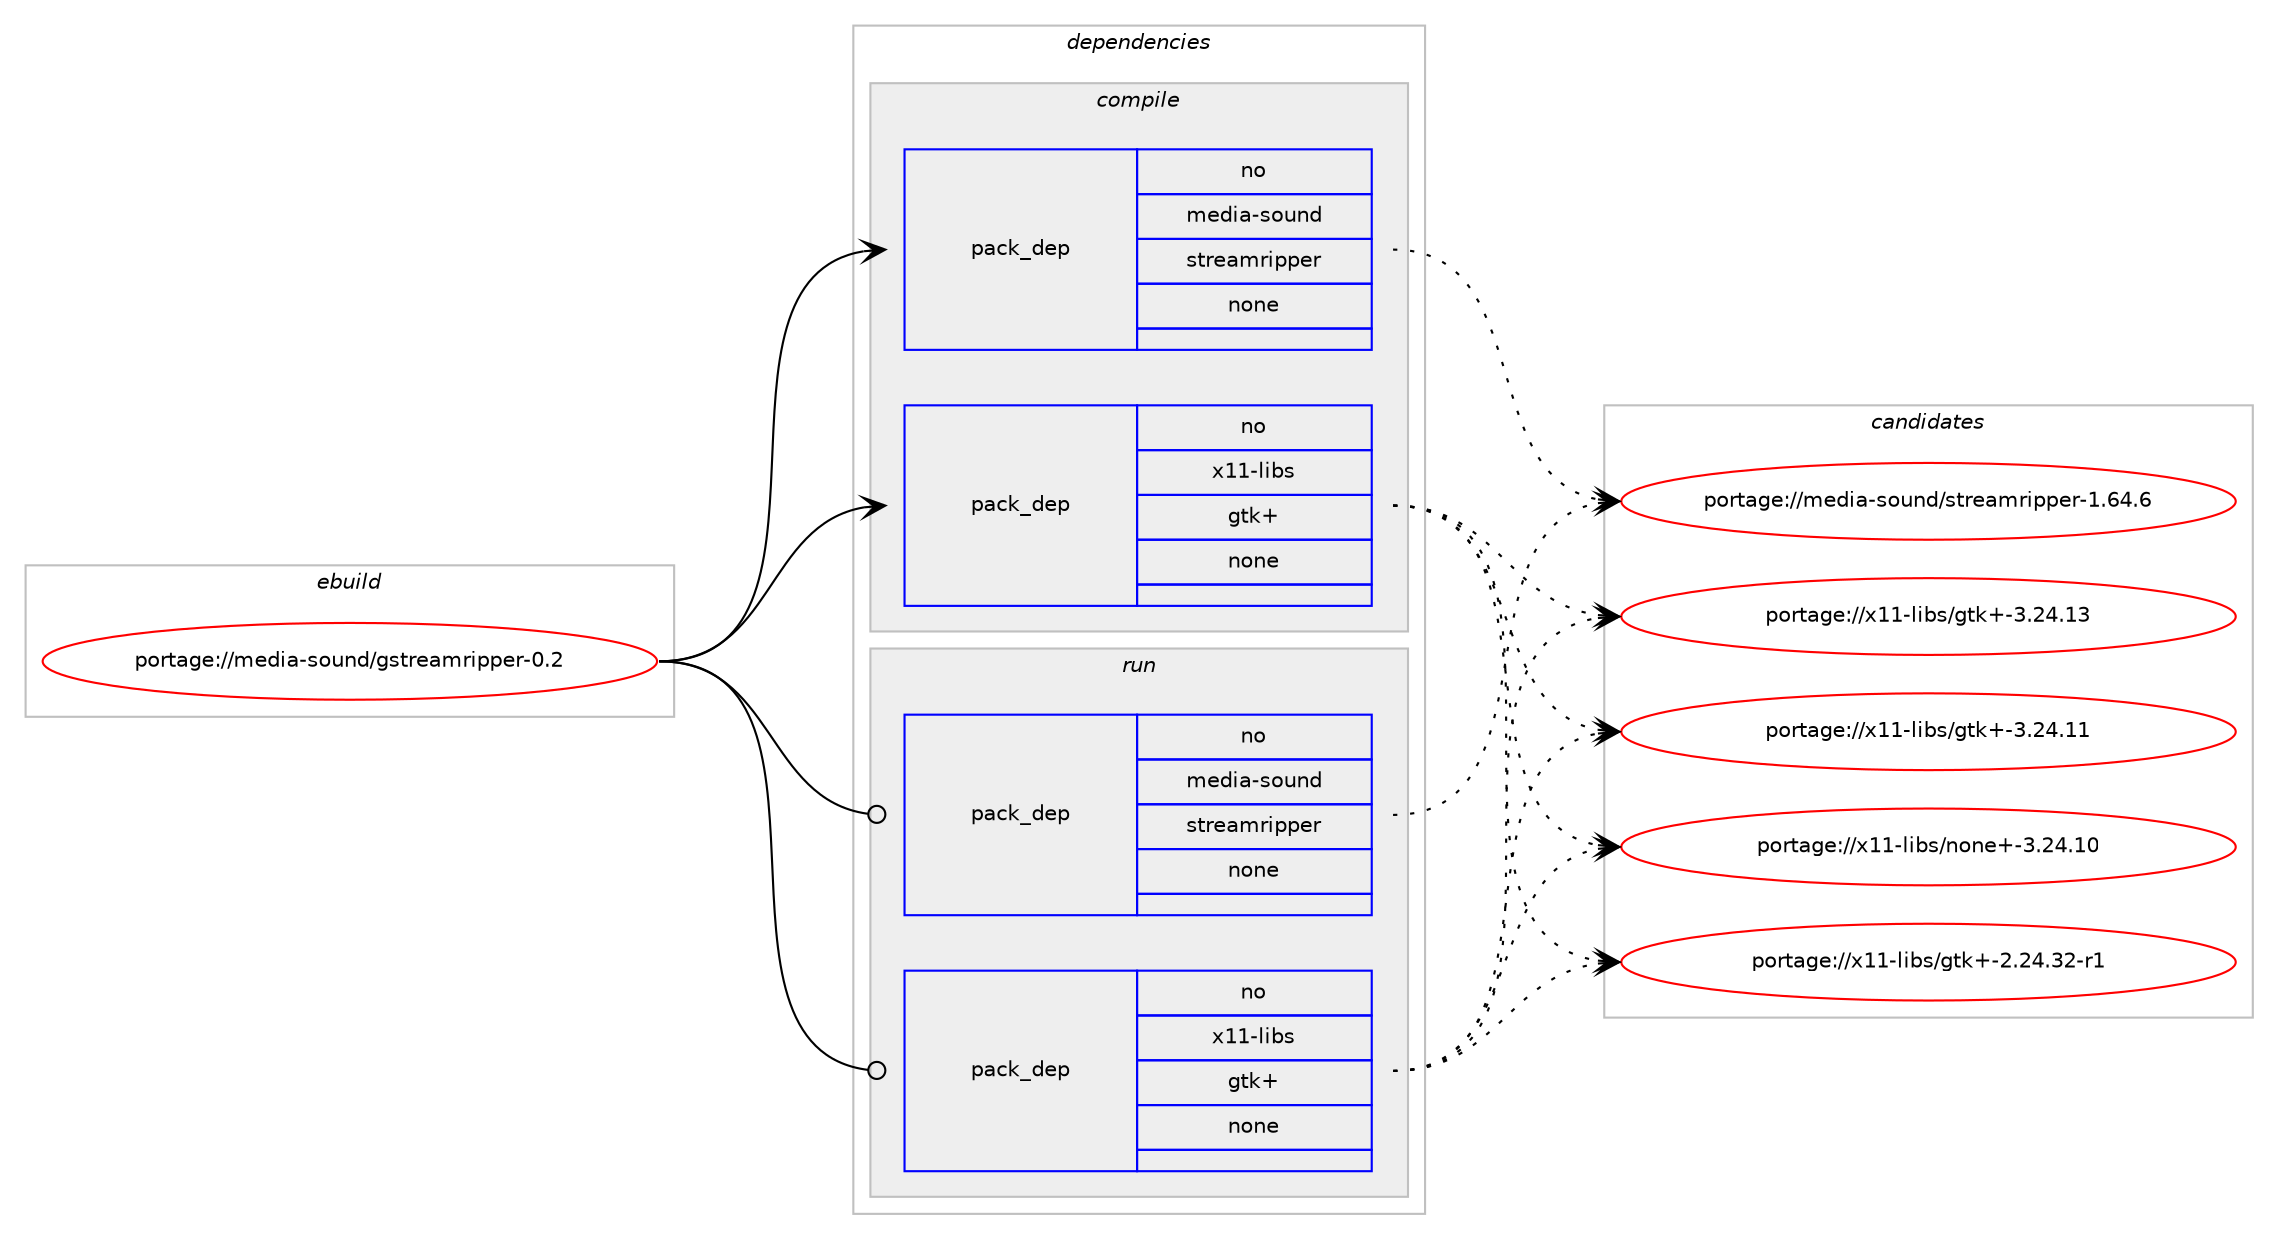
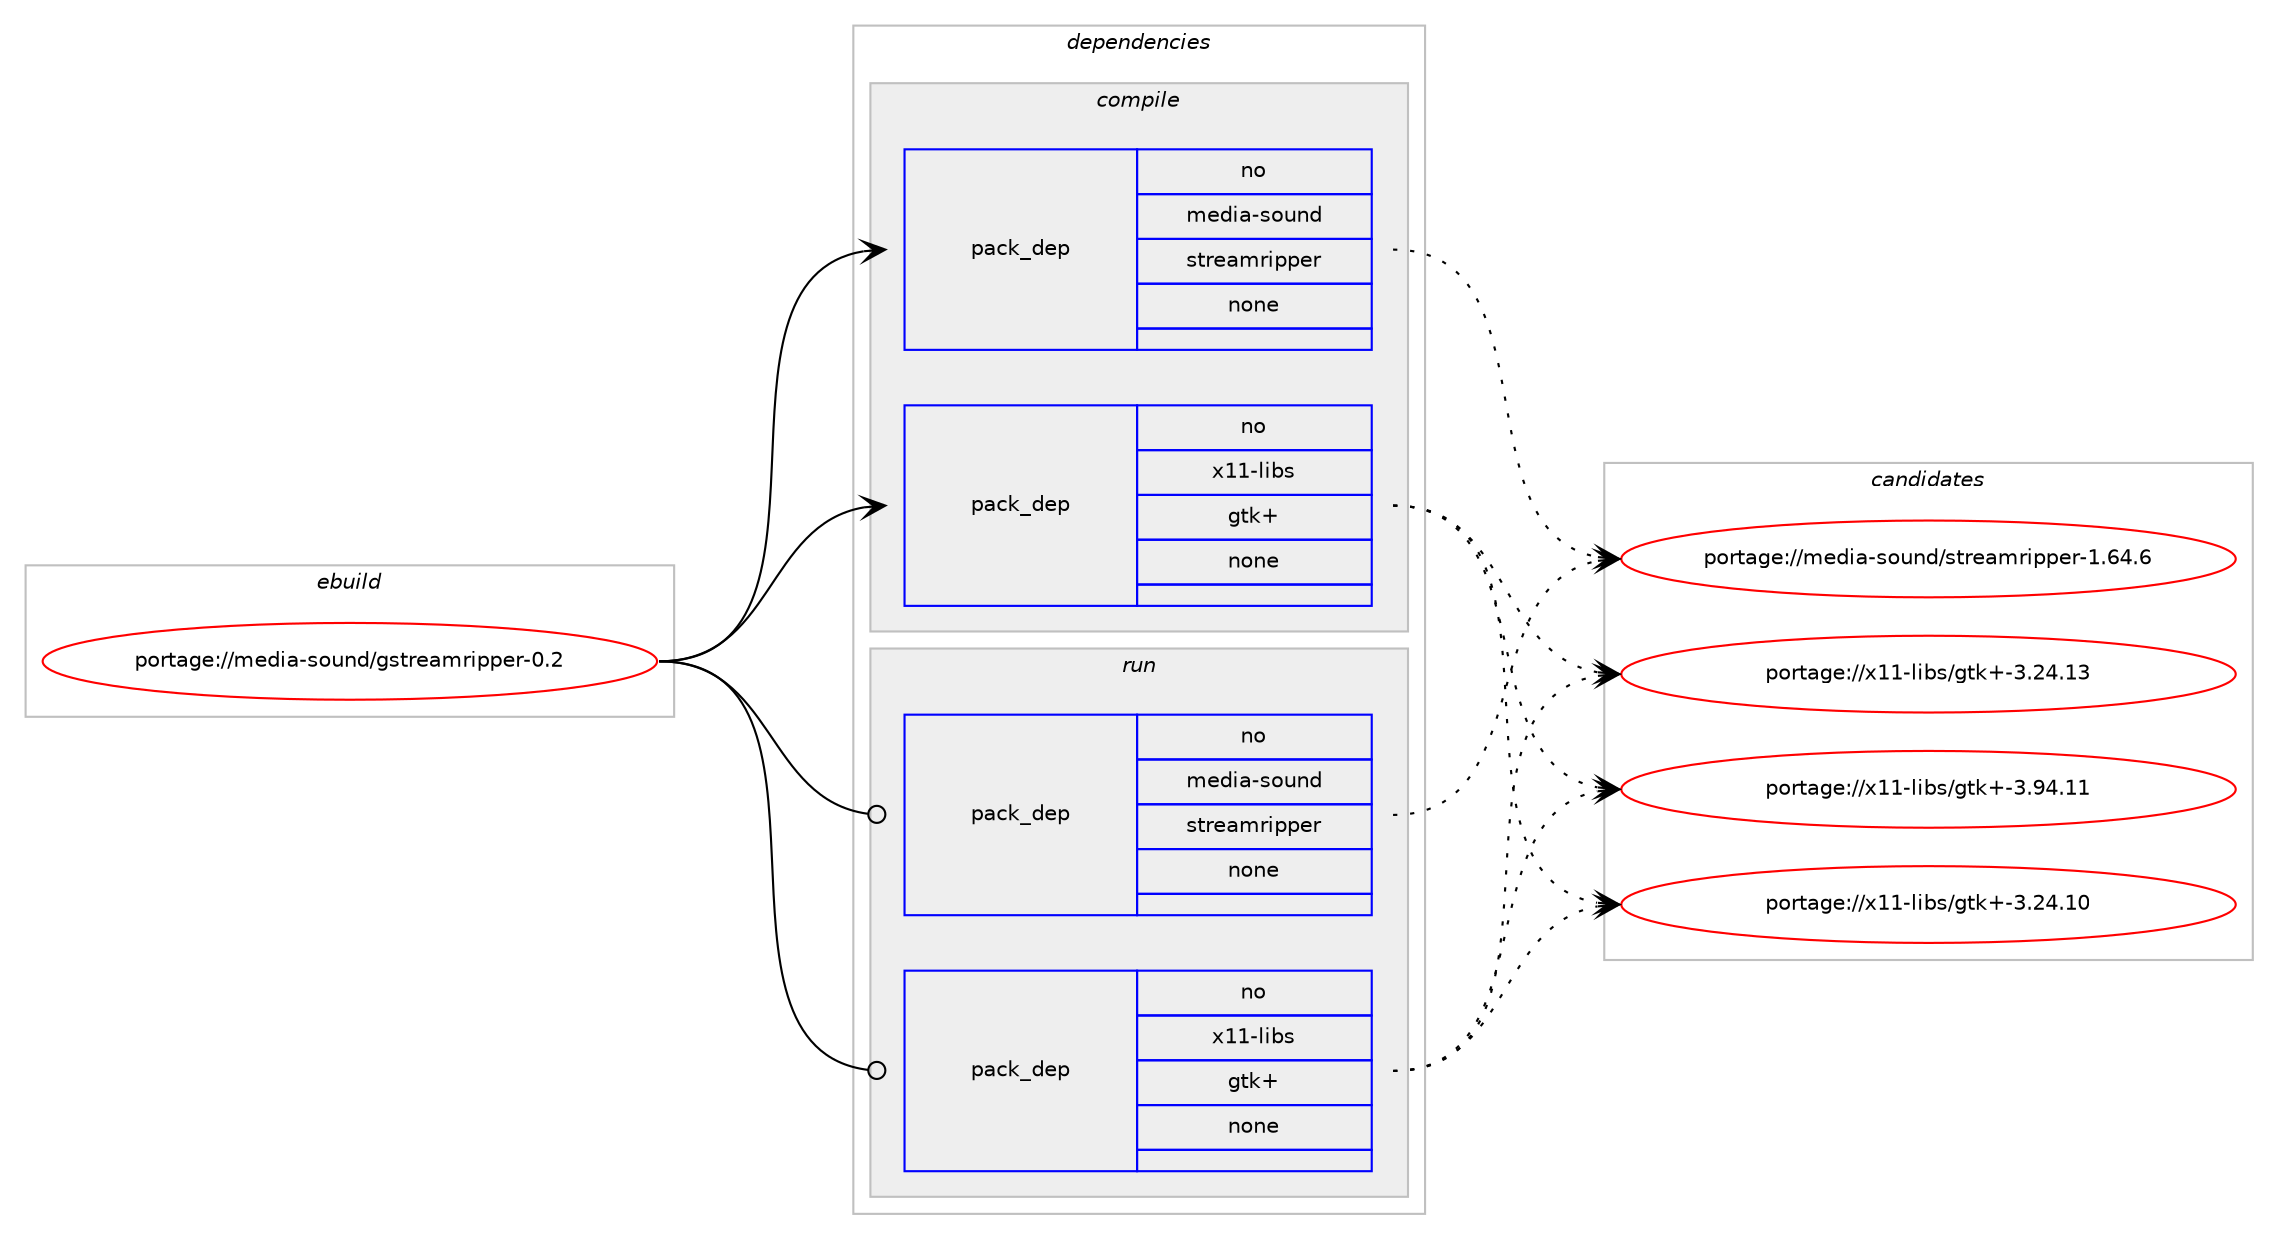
(1929, 732) -> (1929, 789)
(1929, 847) -> (1929, 905)
(1929, 962) -> none
